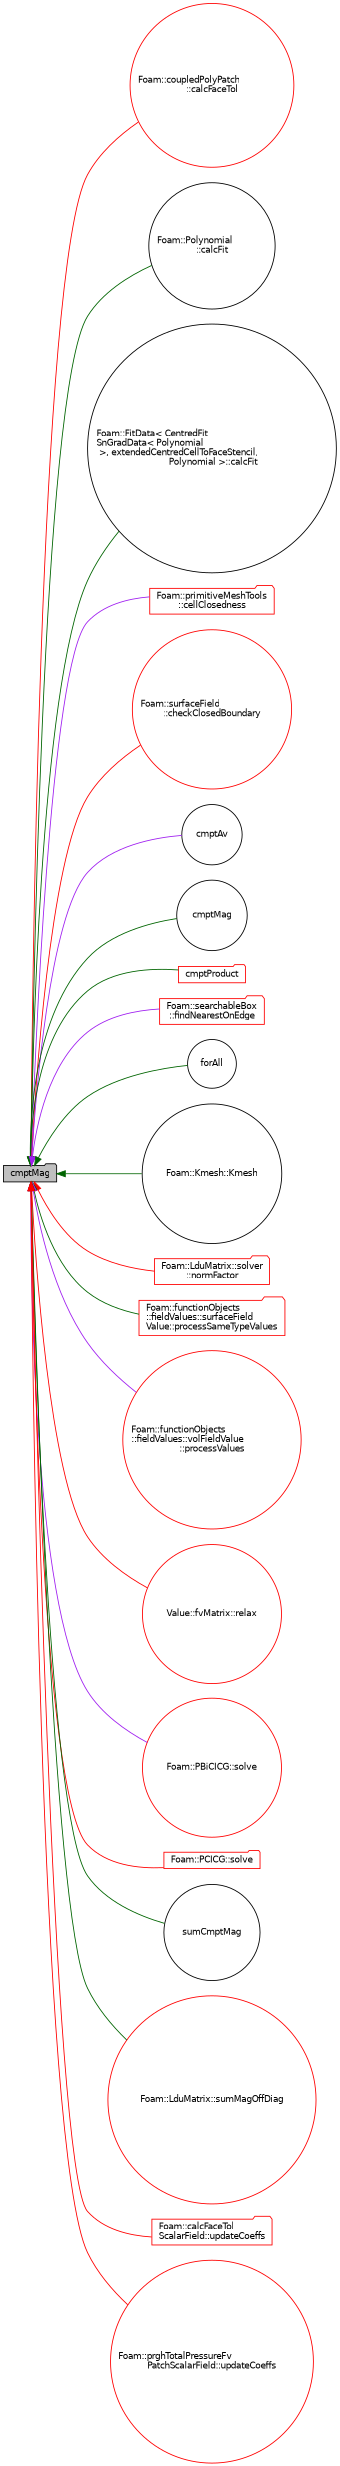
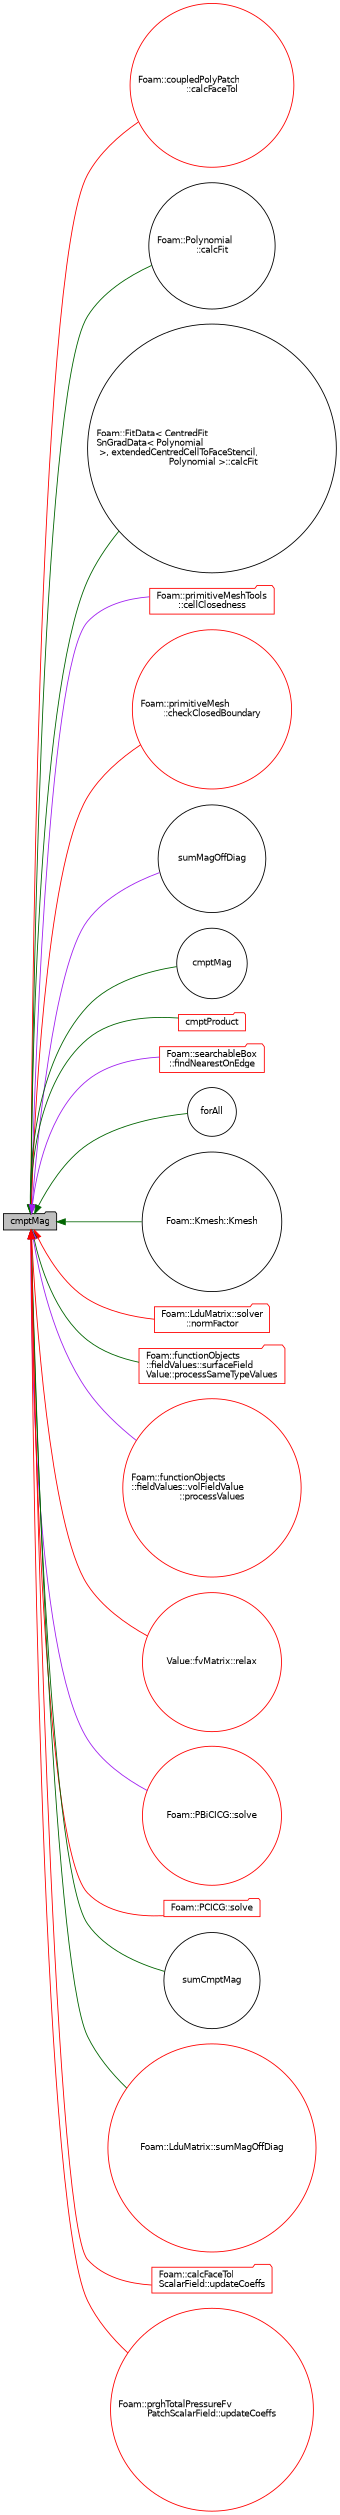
(212, 709) -> (212, 709)
(212, 835) -> (212, 859)
